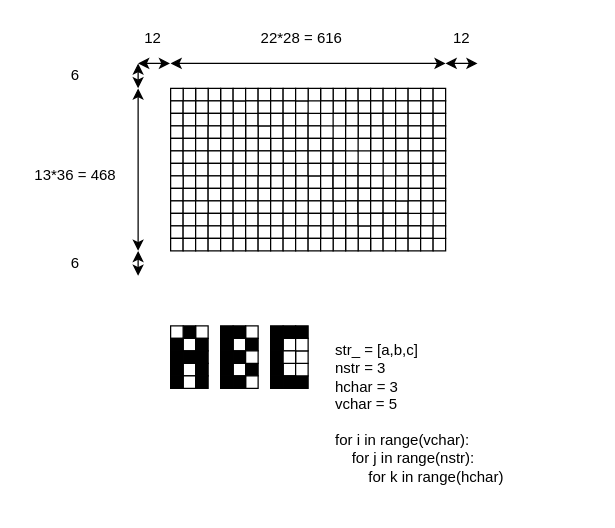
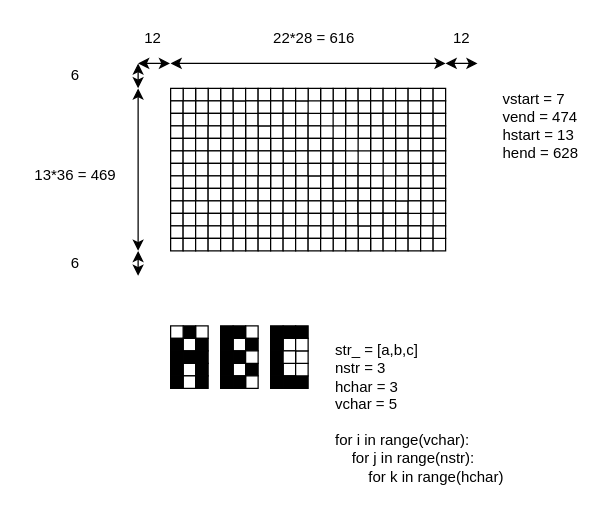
(302, 38) -> (314, 38)
none -> (544, 126)
(76, 176) -> (76, 176)
